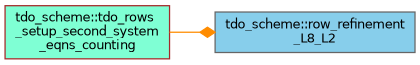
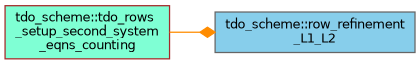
(315, 32) -> (315, 32)
